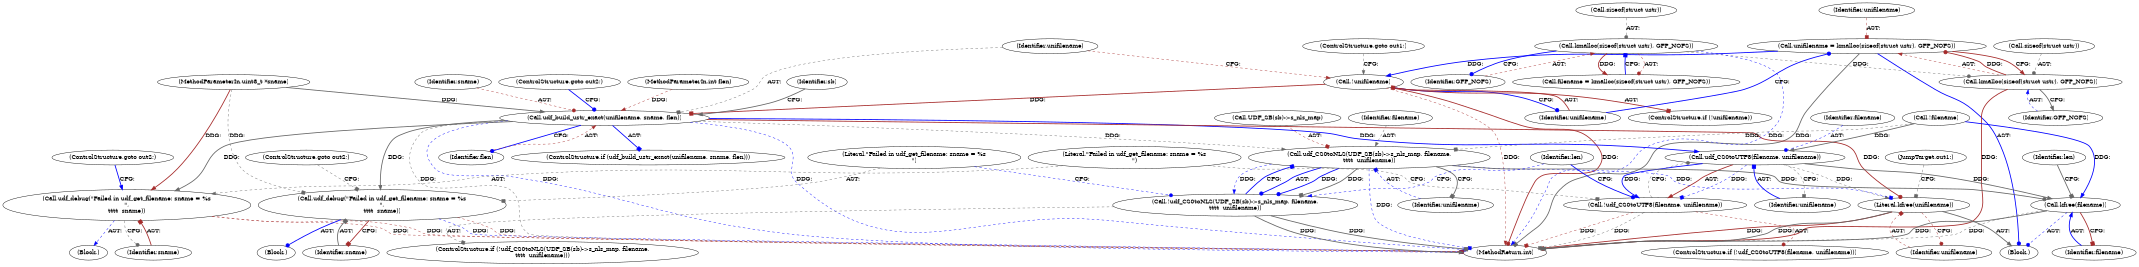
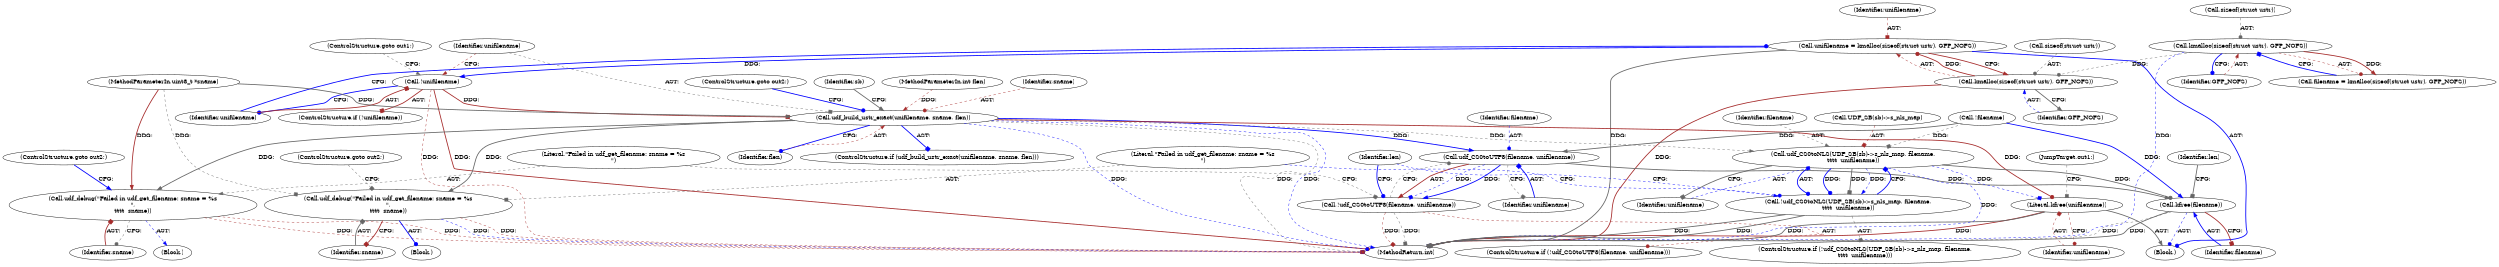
(1834, 181) -> none
